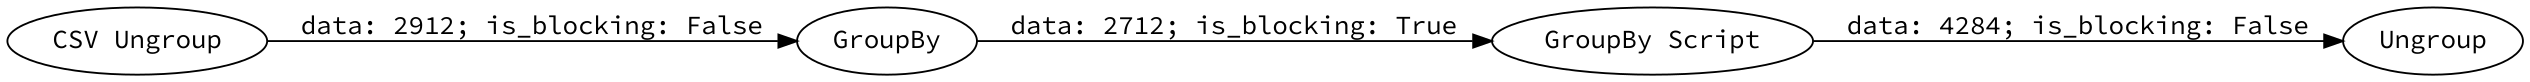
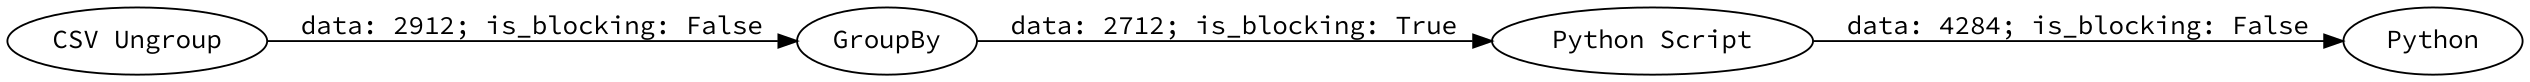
(1653, 41) -> (1653, 41)
(2433, 41) -> (2433, 41)
